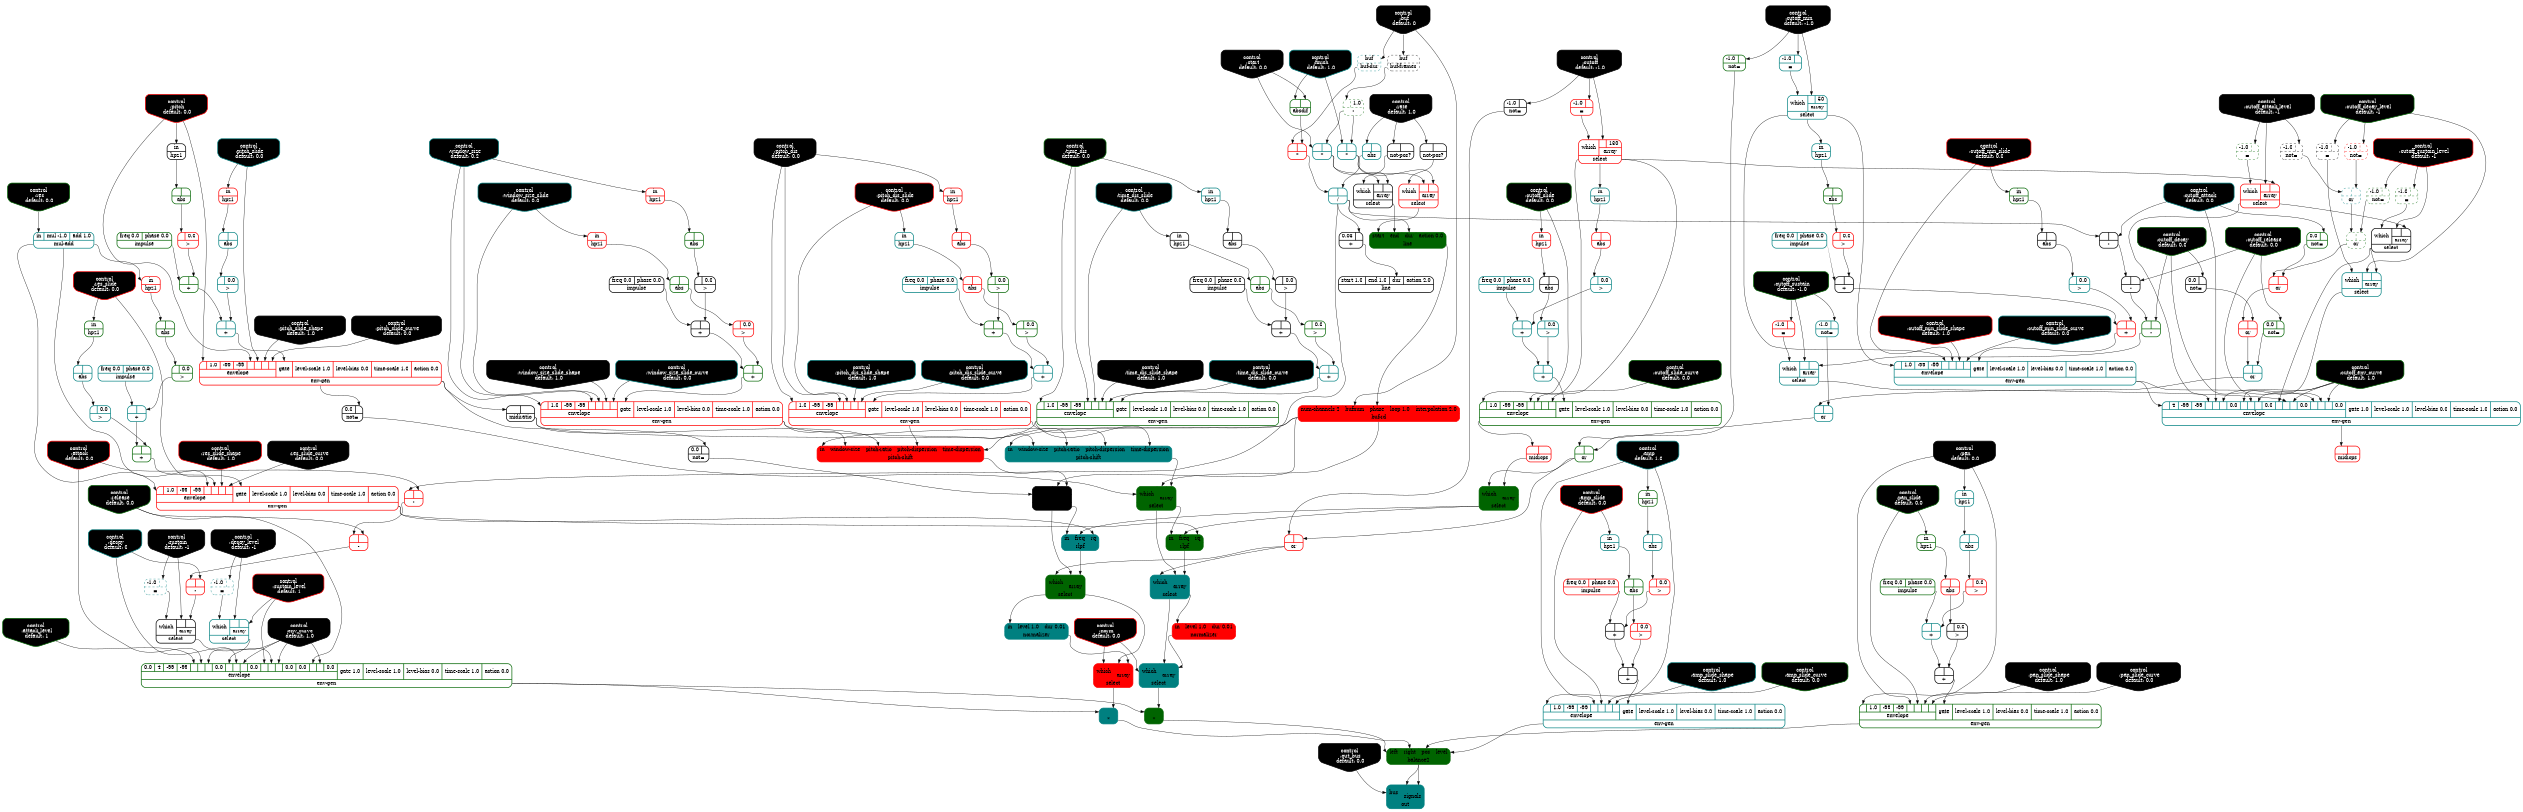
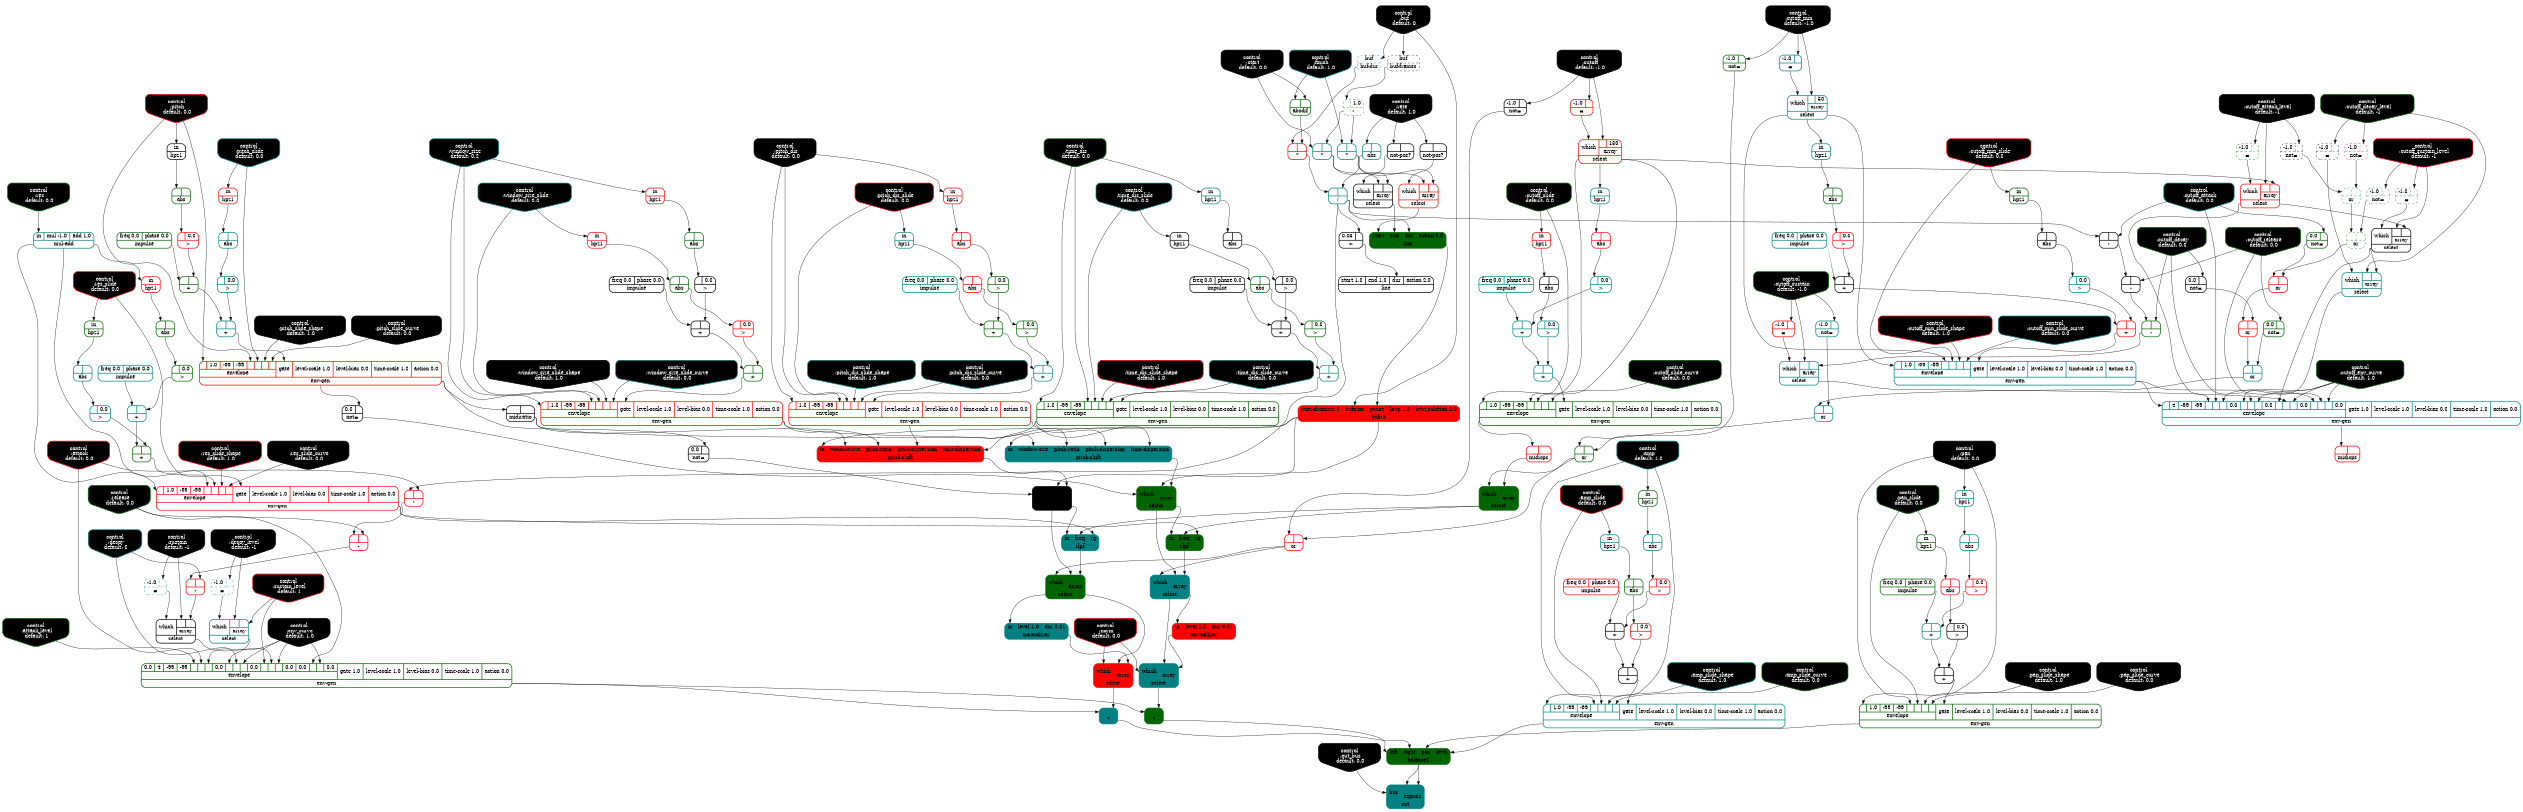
(1150, 373) -> (1150, 373)
